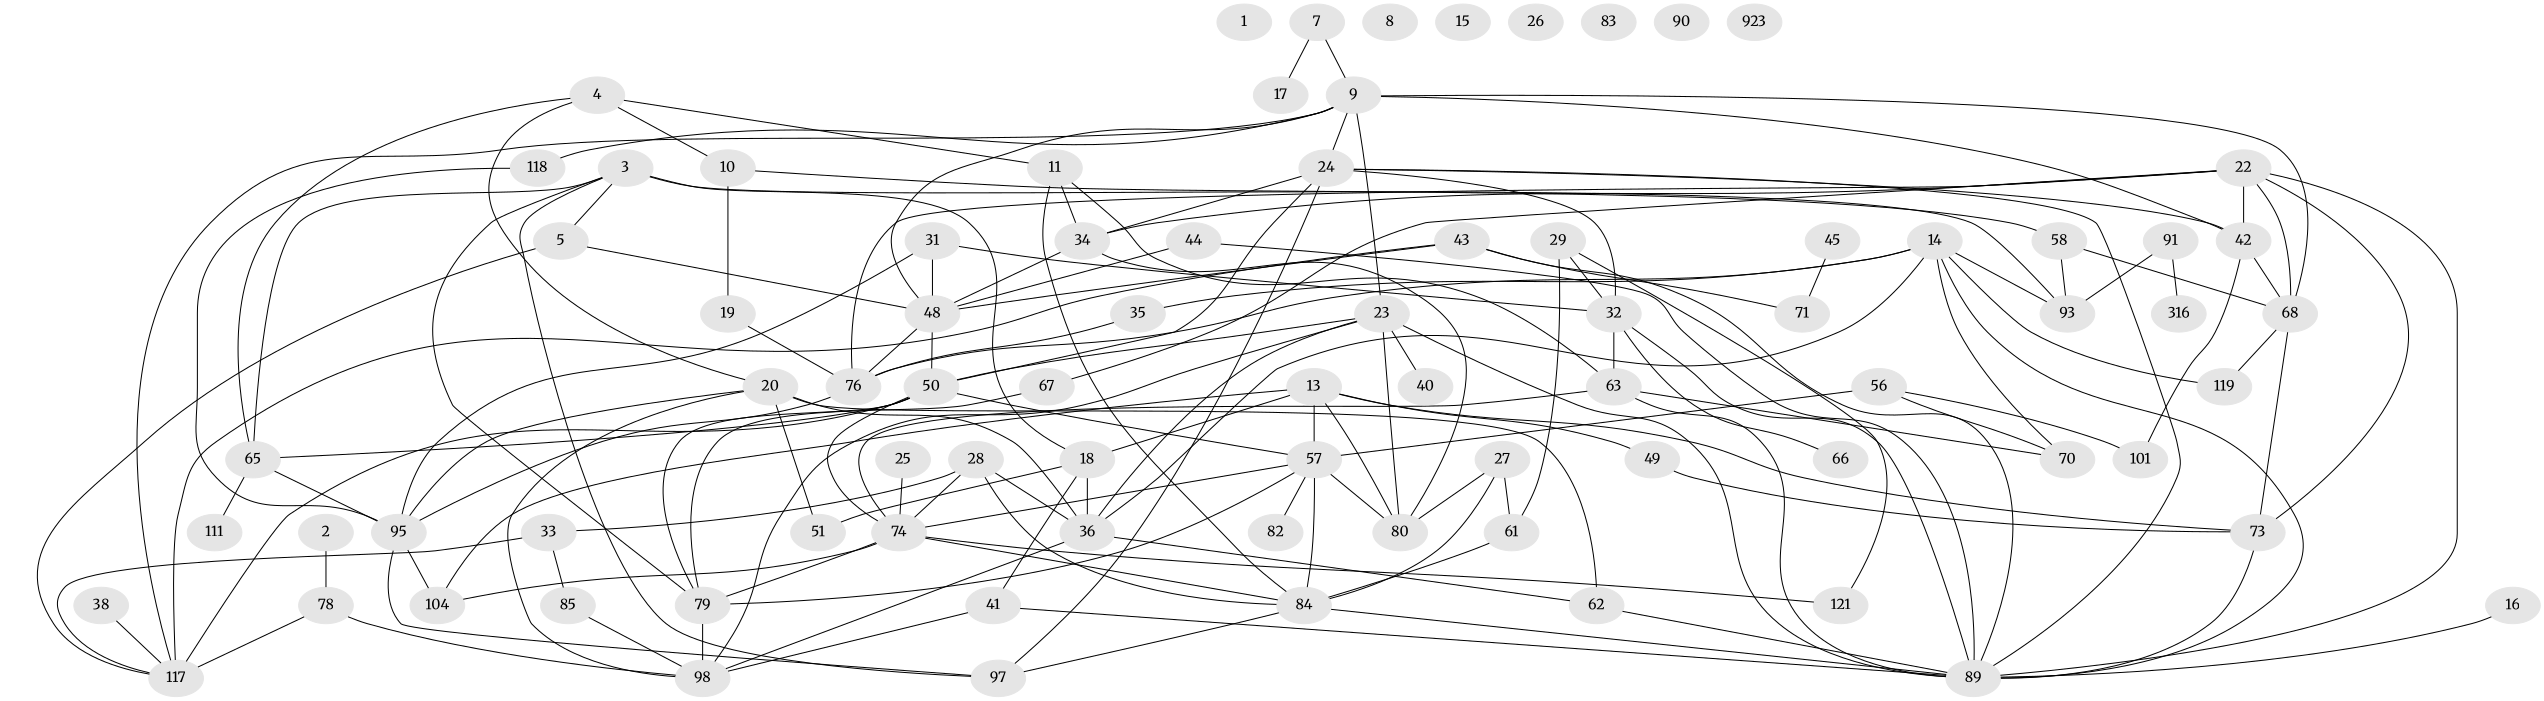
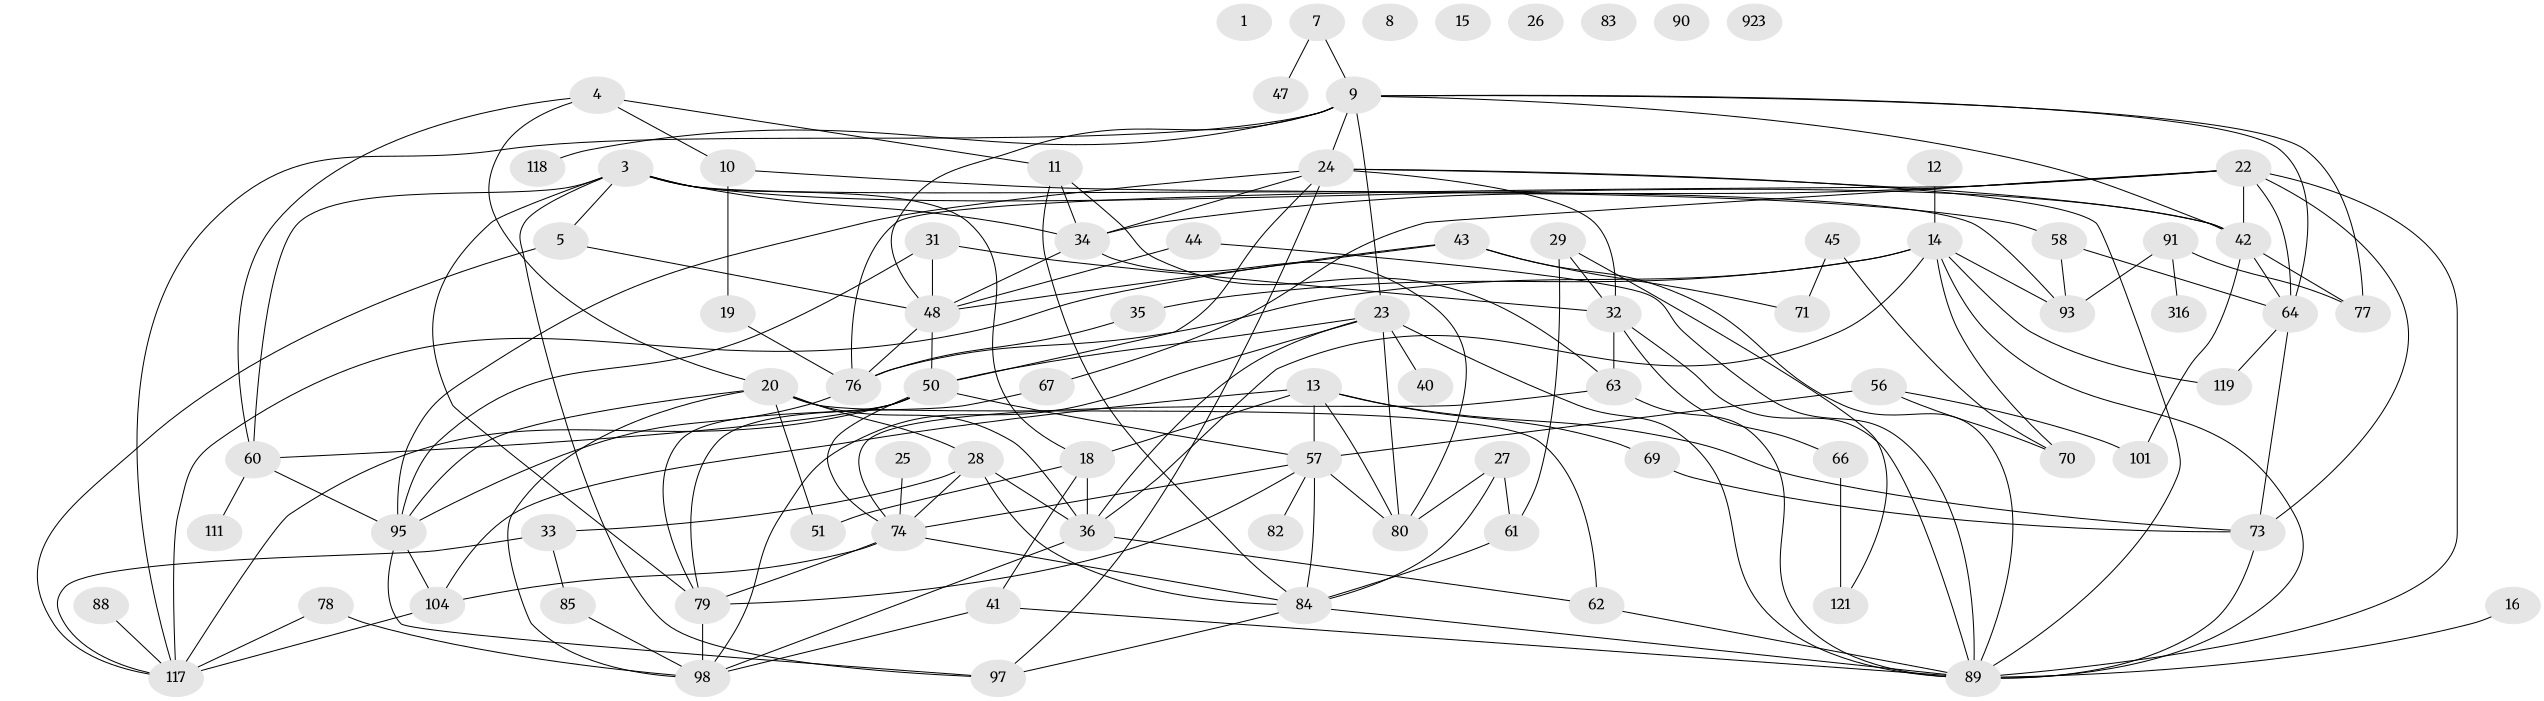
(1281, 95) -> (1281, 95)
none -> (1935, 168)
none -> (1437, 193)
none -> (853, 206)
(201, 295) -> (790, 241)
(2290, 314) -> (2290, 314)
none -> (2363, 314)
none -> (874, 421)
(1911, 434) -> (1935, 364)
(253, 460) -> (253, 460)
(1652, 460) -> (1652, 460)
(326, 533) -> none
(1436, 575) -> (1841, 533)
(101, 605) -> (101, 605)
none -> (307, 642)
